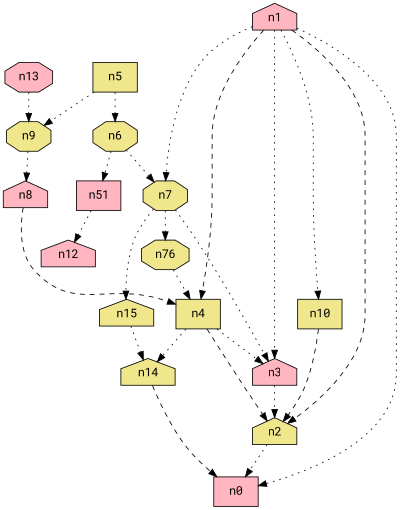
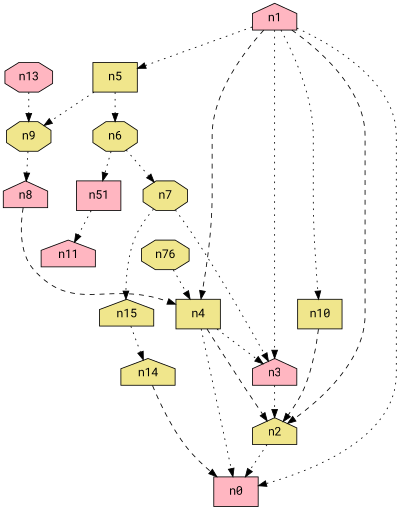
(187, 85) -> (199, 46)
(165, 221) -> none
(68, 255) -> (68, 255)
(174, 342) -> (216, 399)
